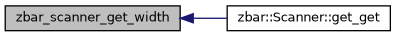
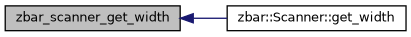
(309, 18) -> (317, 18)
